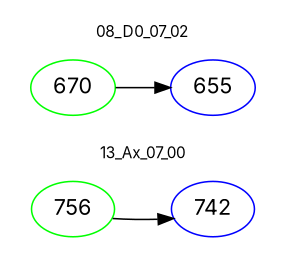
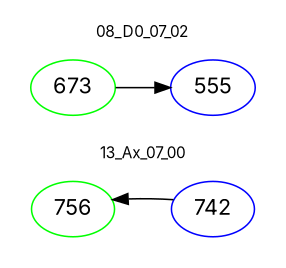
(73, 88) -> (73, 88)
(213, 88) -> (213, 88)
(135, 219) -> (151, 199)
